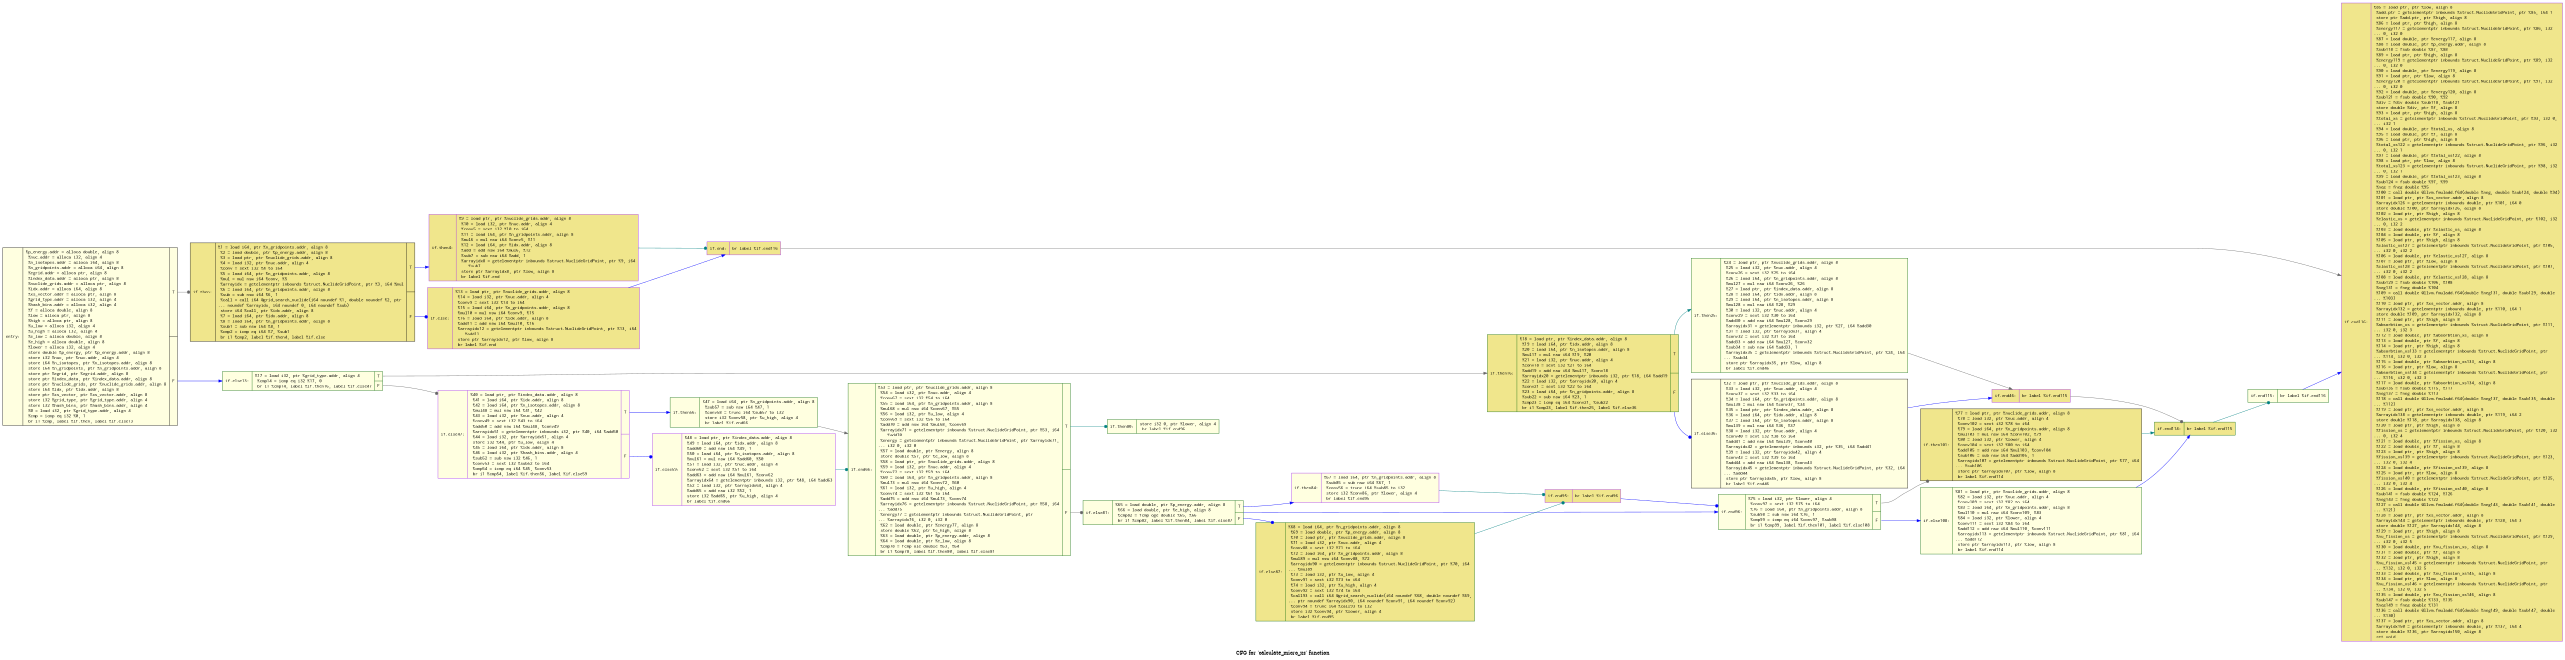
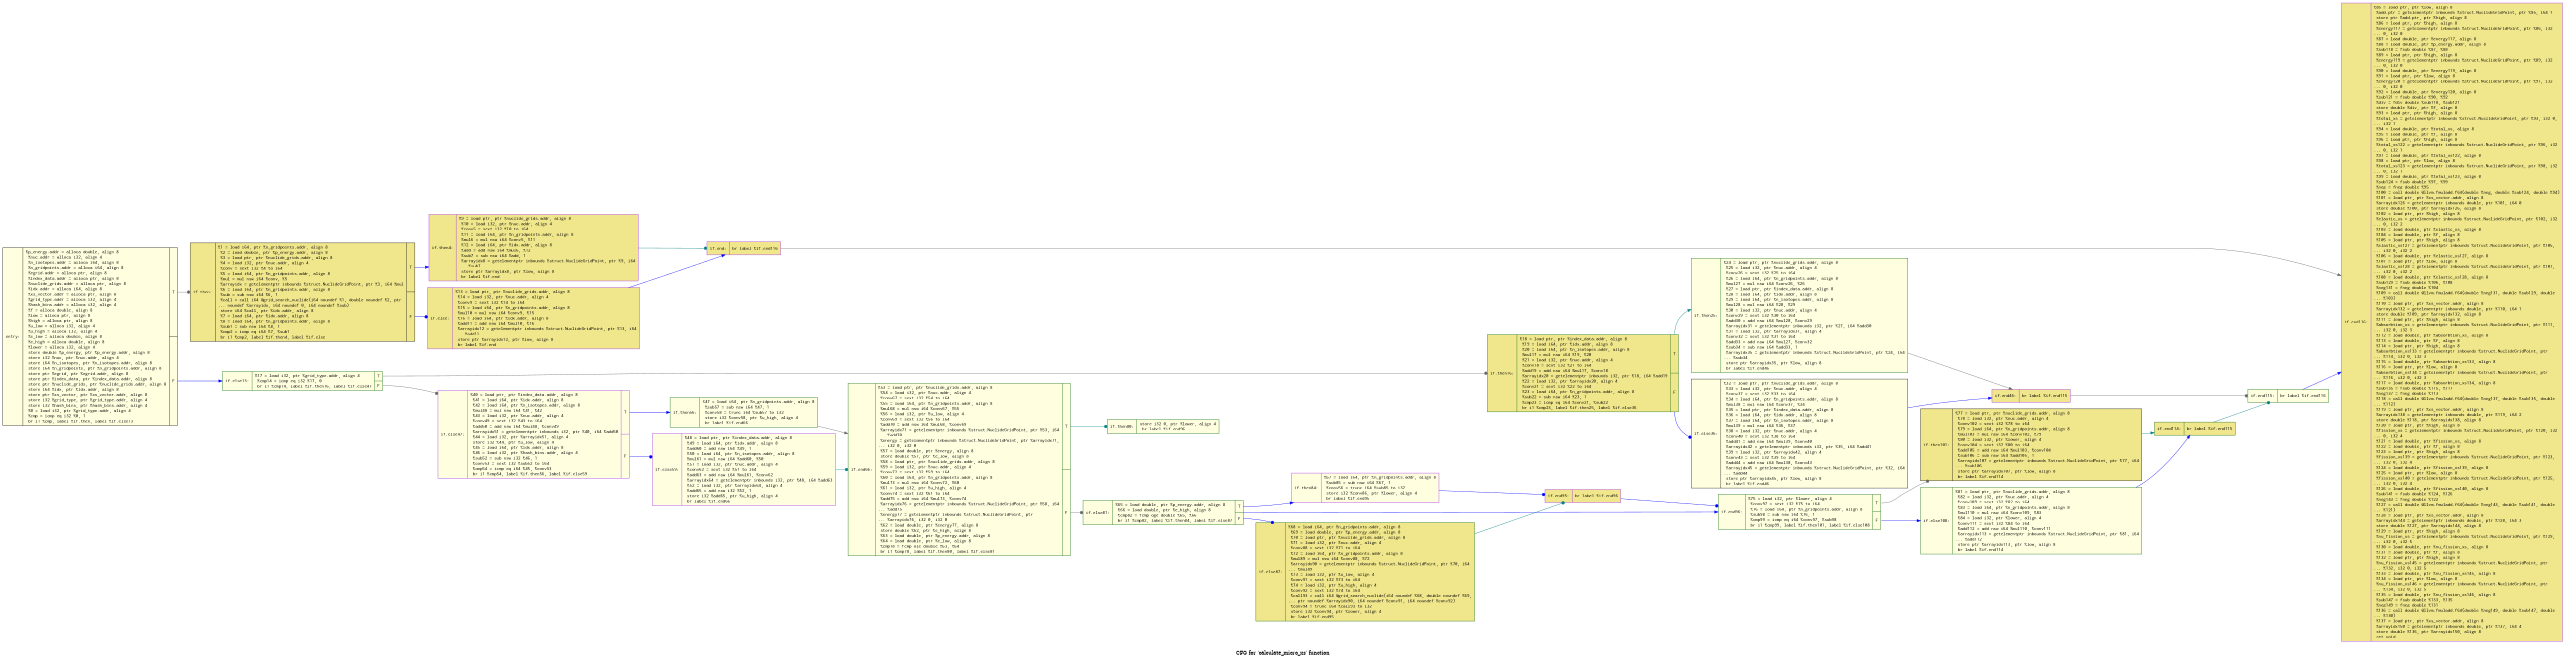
(934, 373) -> (934, 373)
(2127, 402) -> (2158, 396)
(1491, 493) -> (1491, 493)
